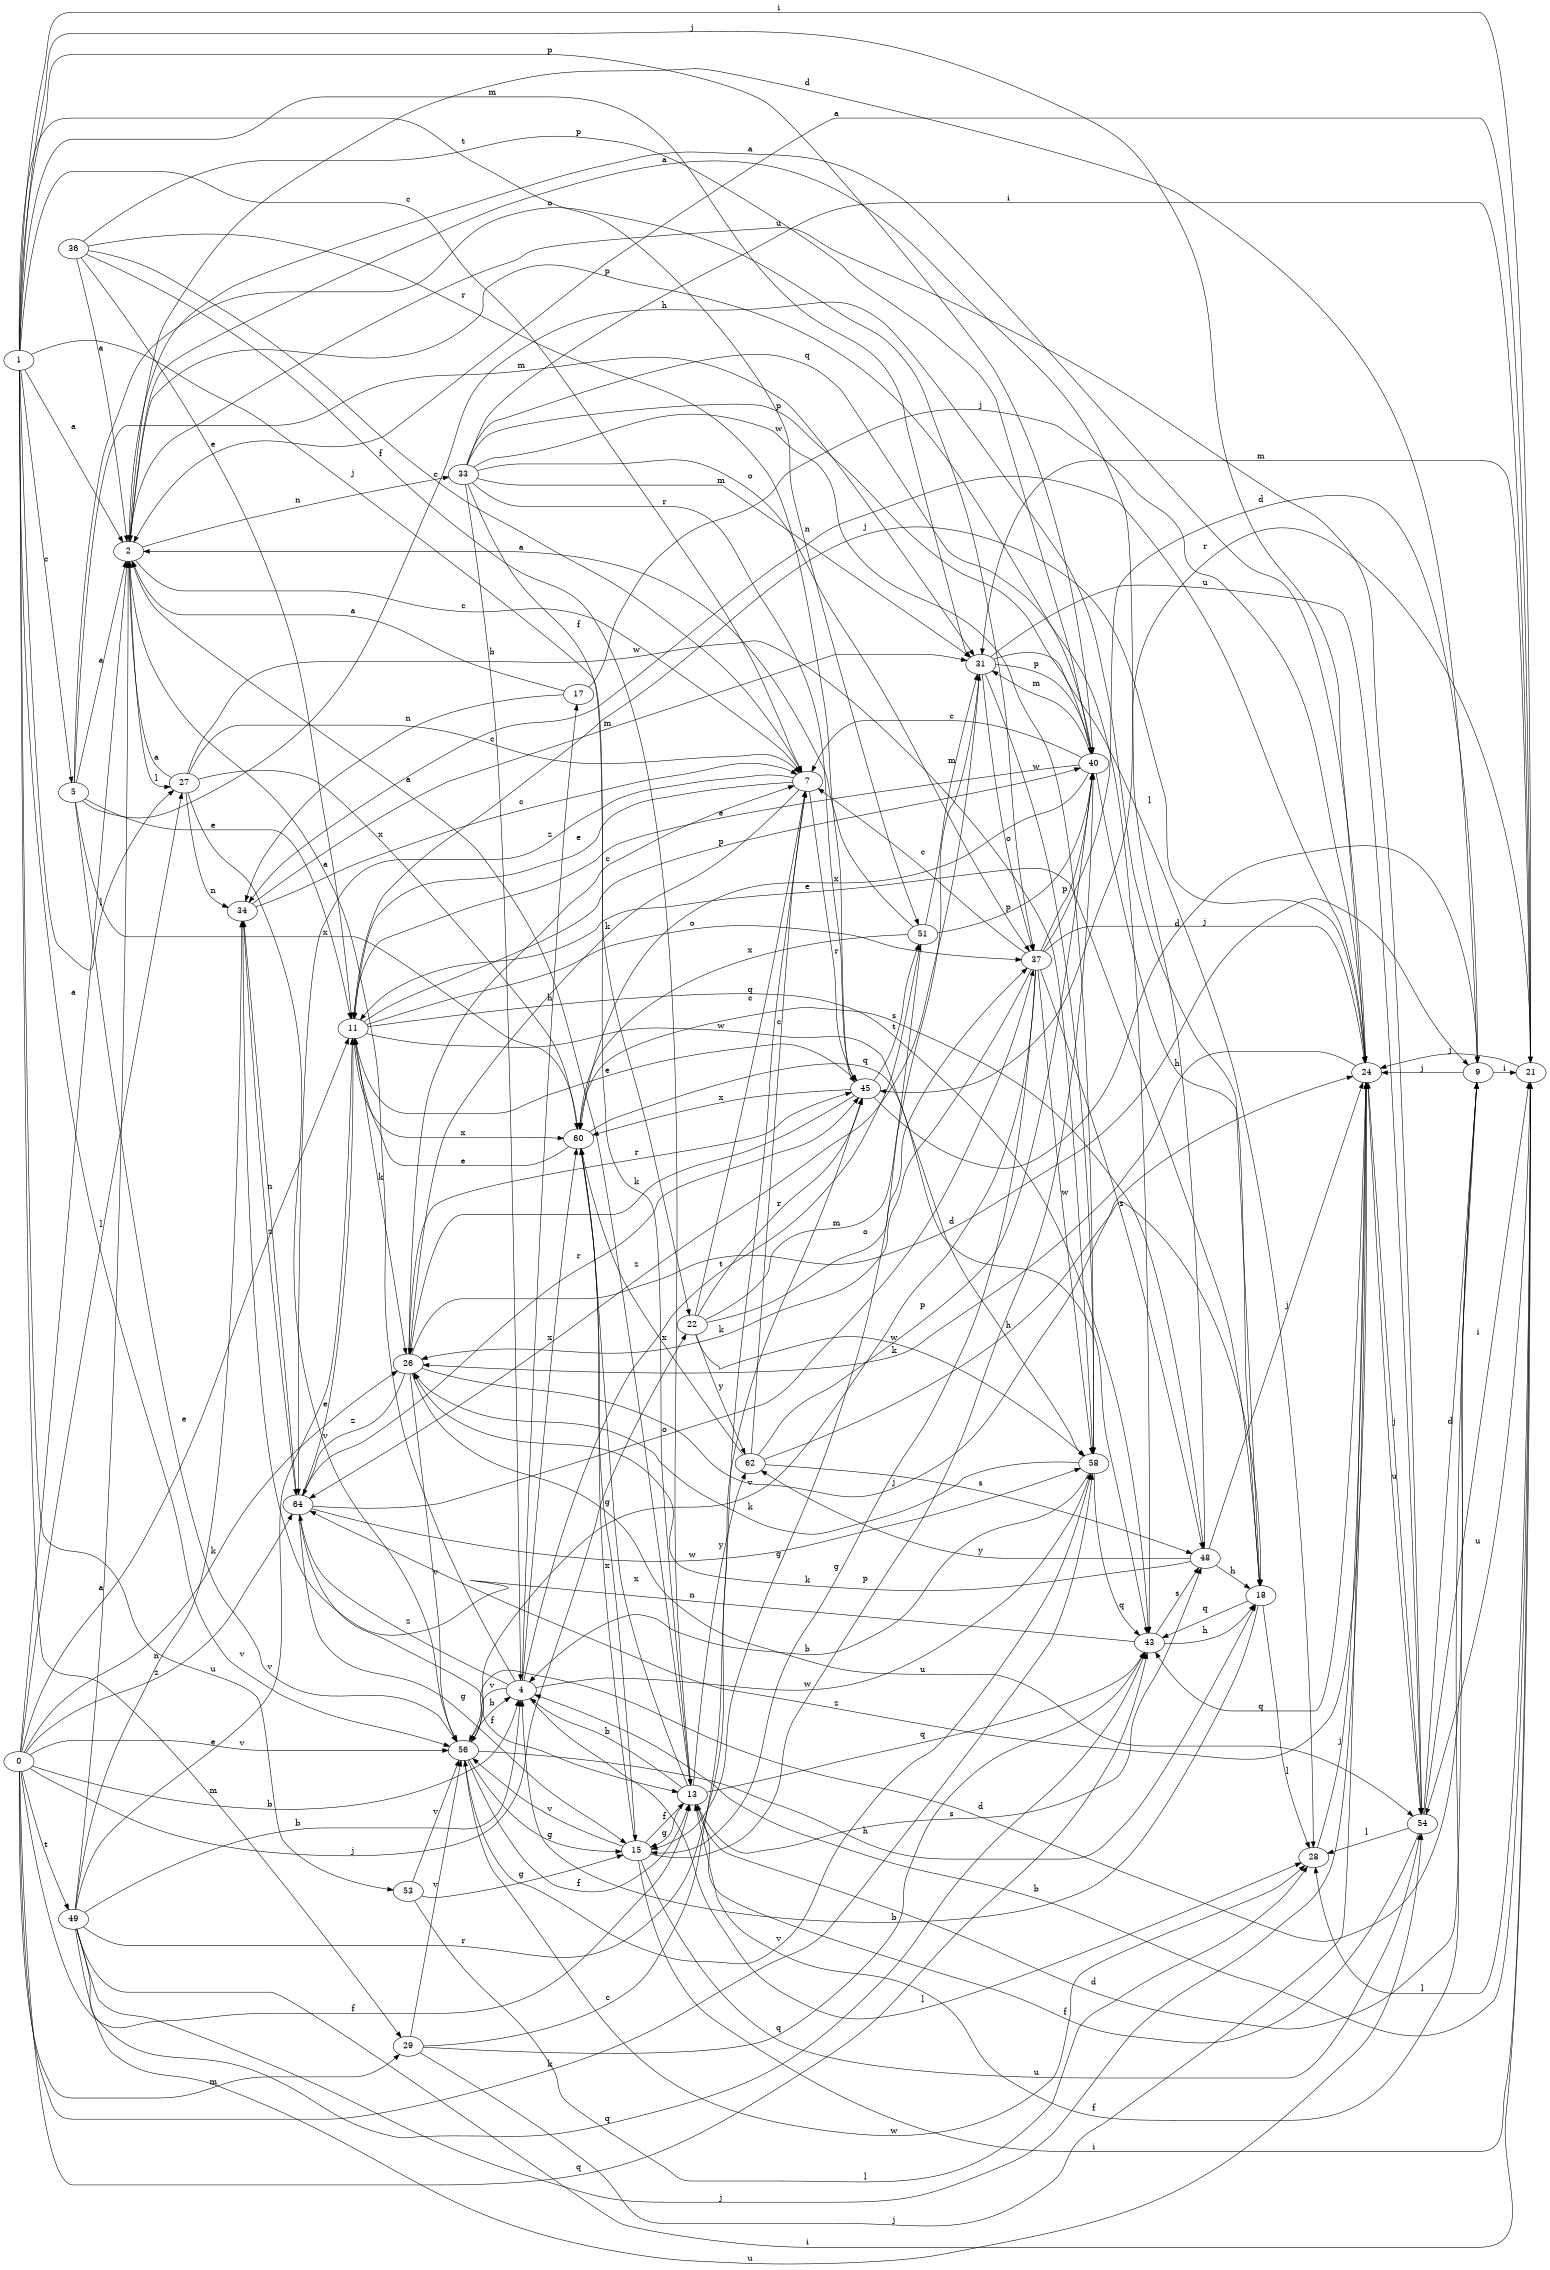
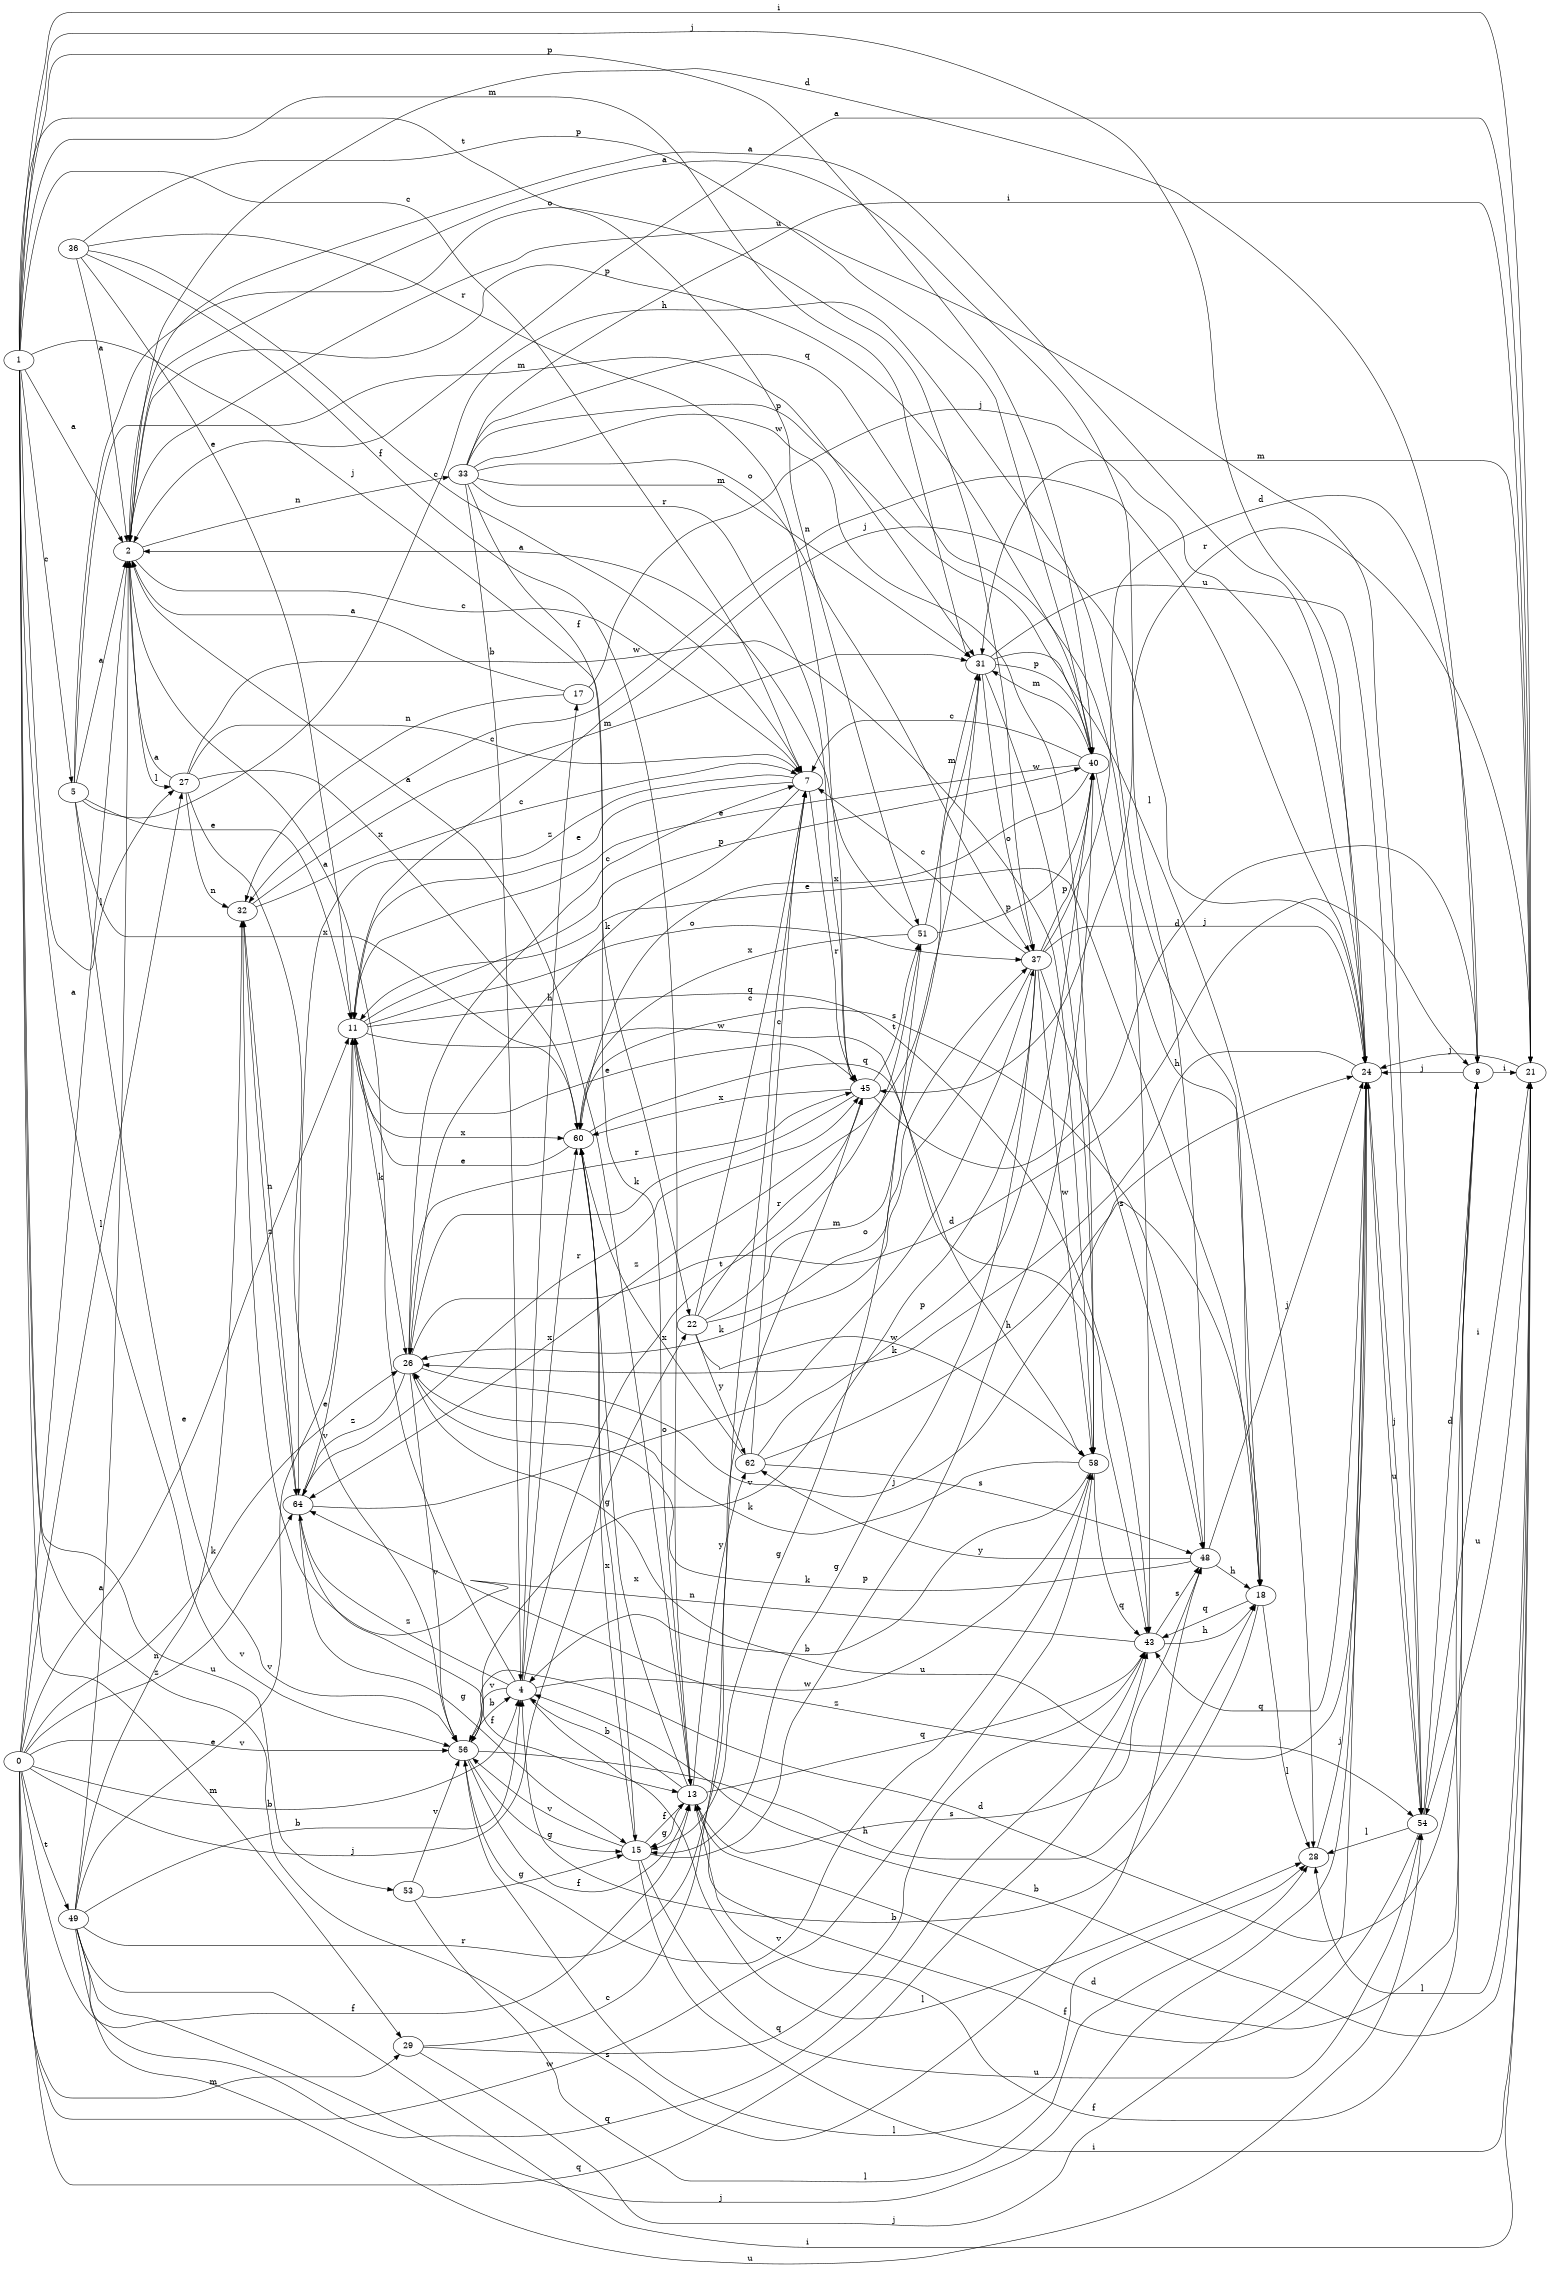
(242, 911) -> (242, 911)
(697, 1560) -> none
none -> (254, 1734)
(435, 1901) -> none
(550, 2064) -> (550, 2064)
(894, 2131) -> (894, 2131)
